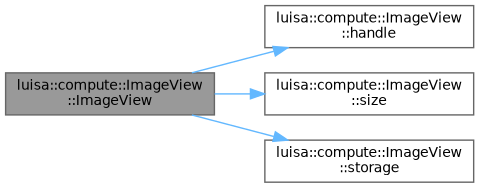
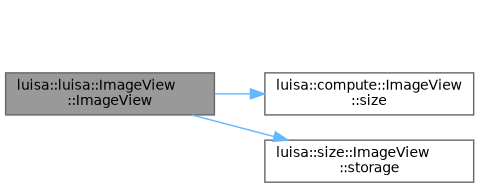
(369, 27) -> none
(110, 94) -> (110, 94)
(369, 161) -> (369, 161)
